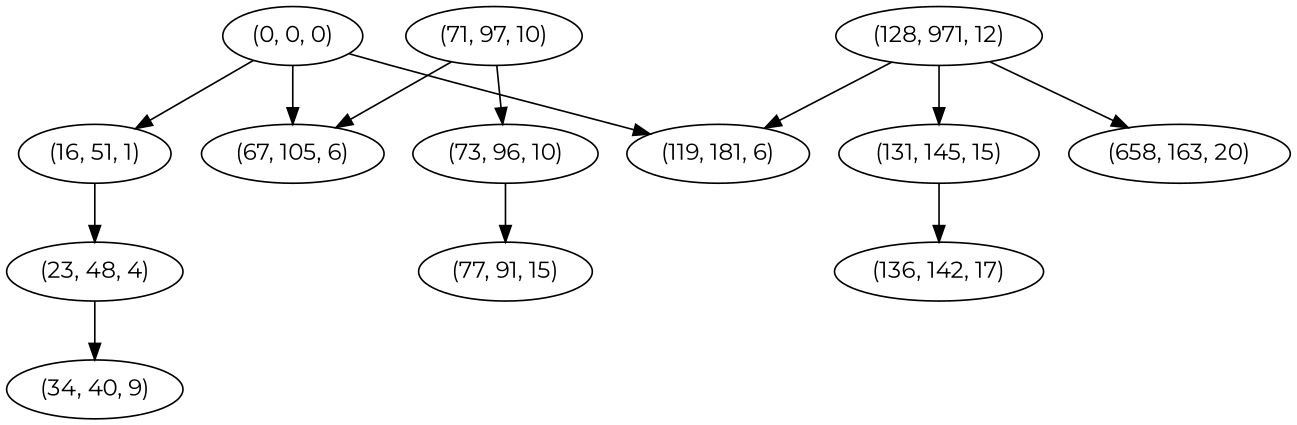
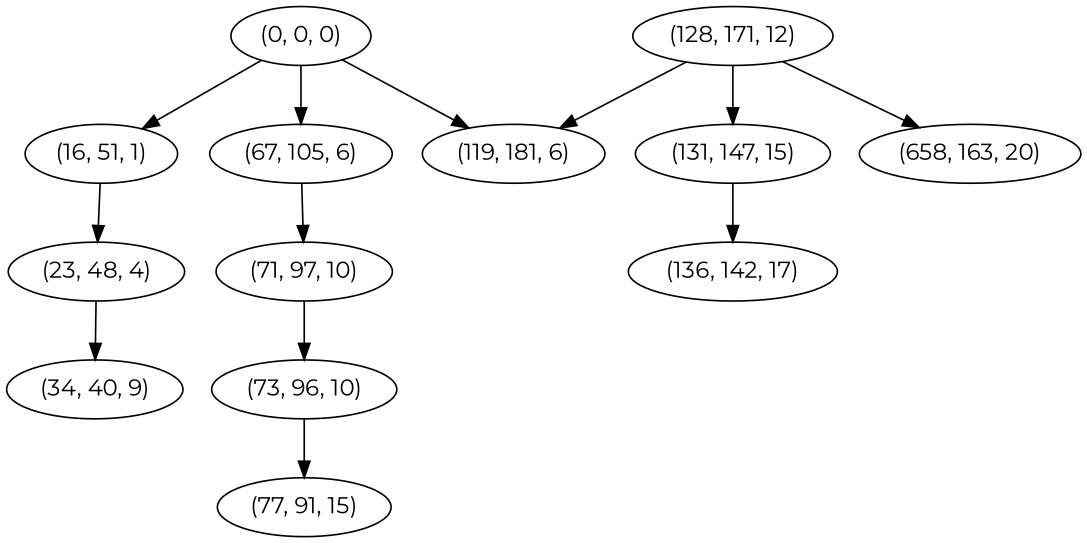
(939, 36) -> (733, 36)
(401, 91) -> (302, 205)
(939, 154) -> (733, 154)
